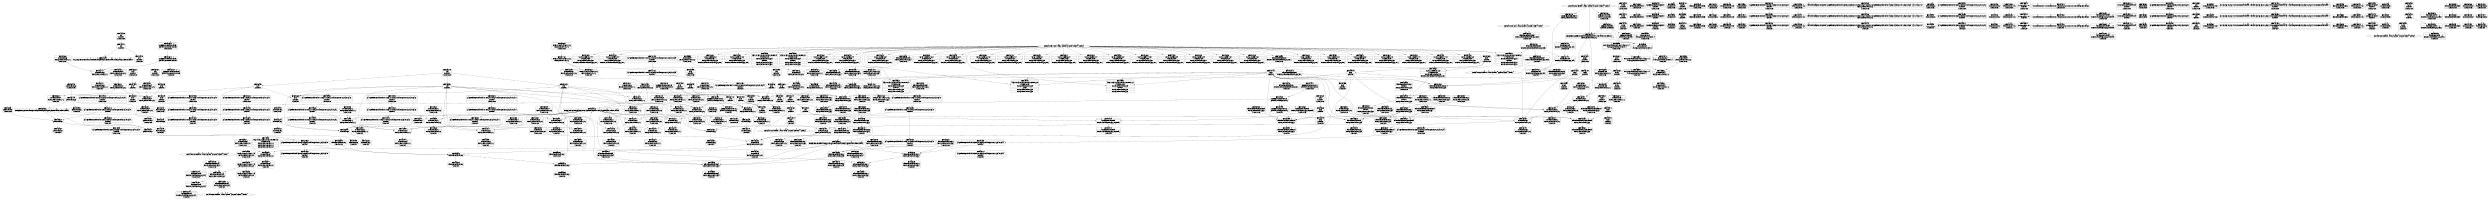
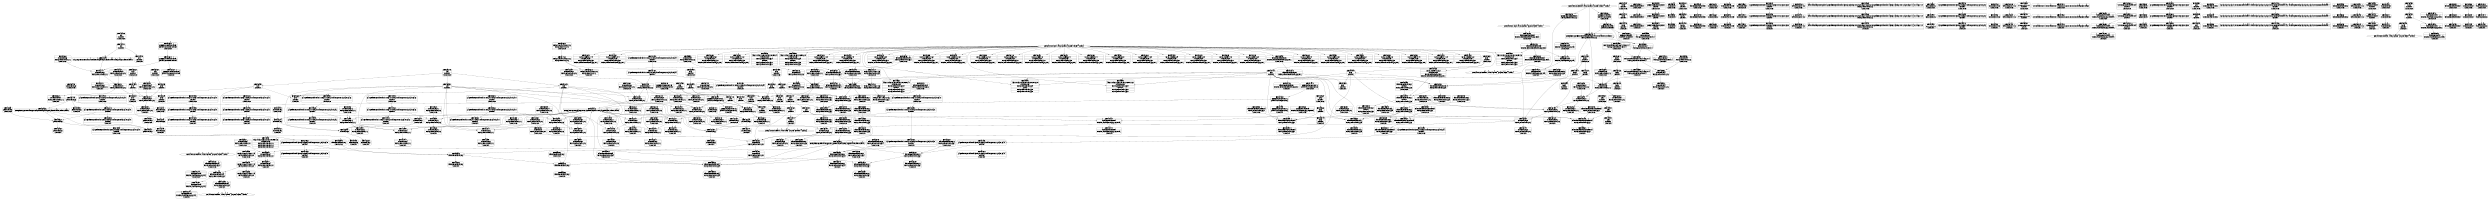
(862, 130) -> (862, 130)
